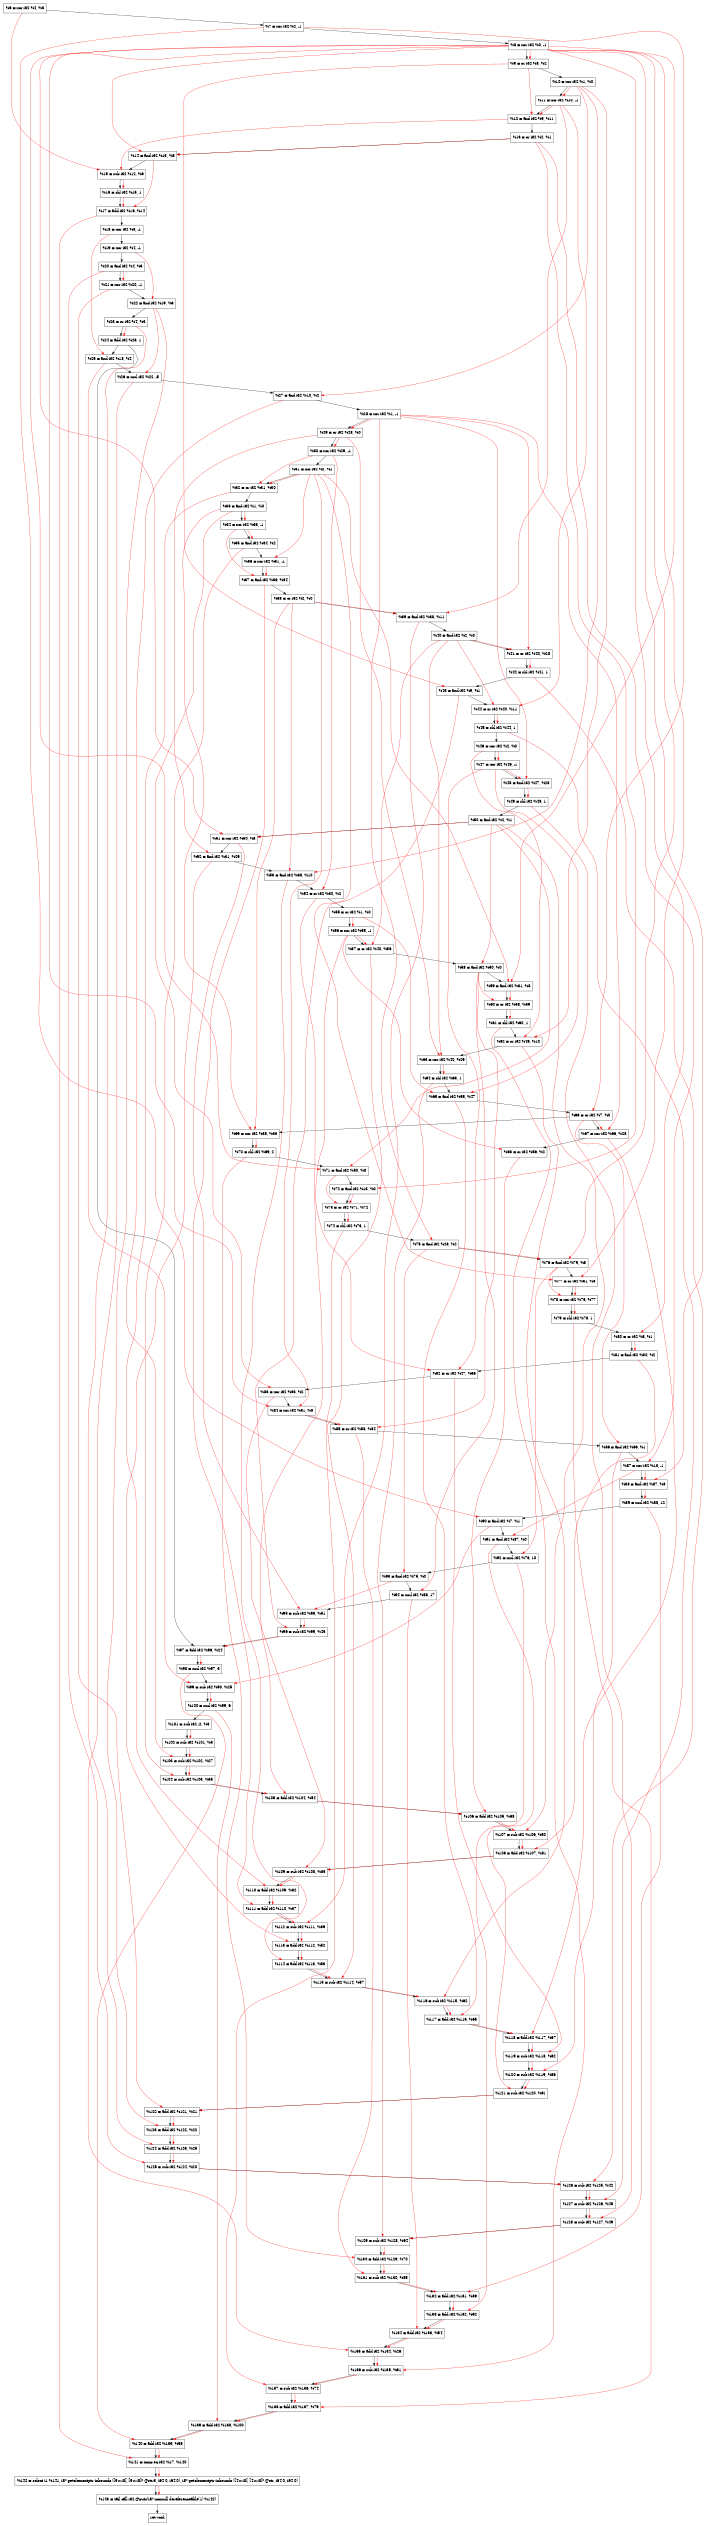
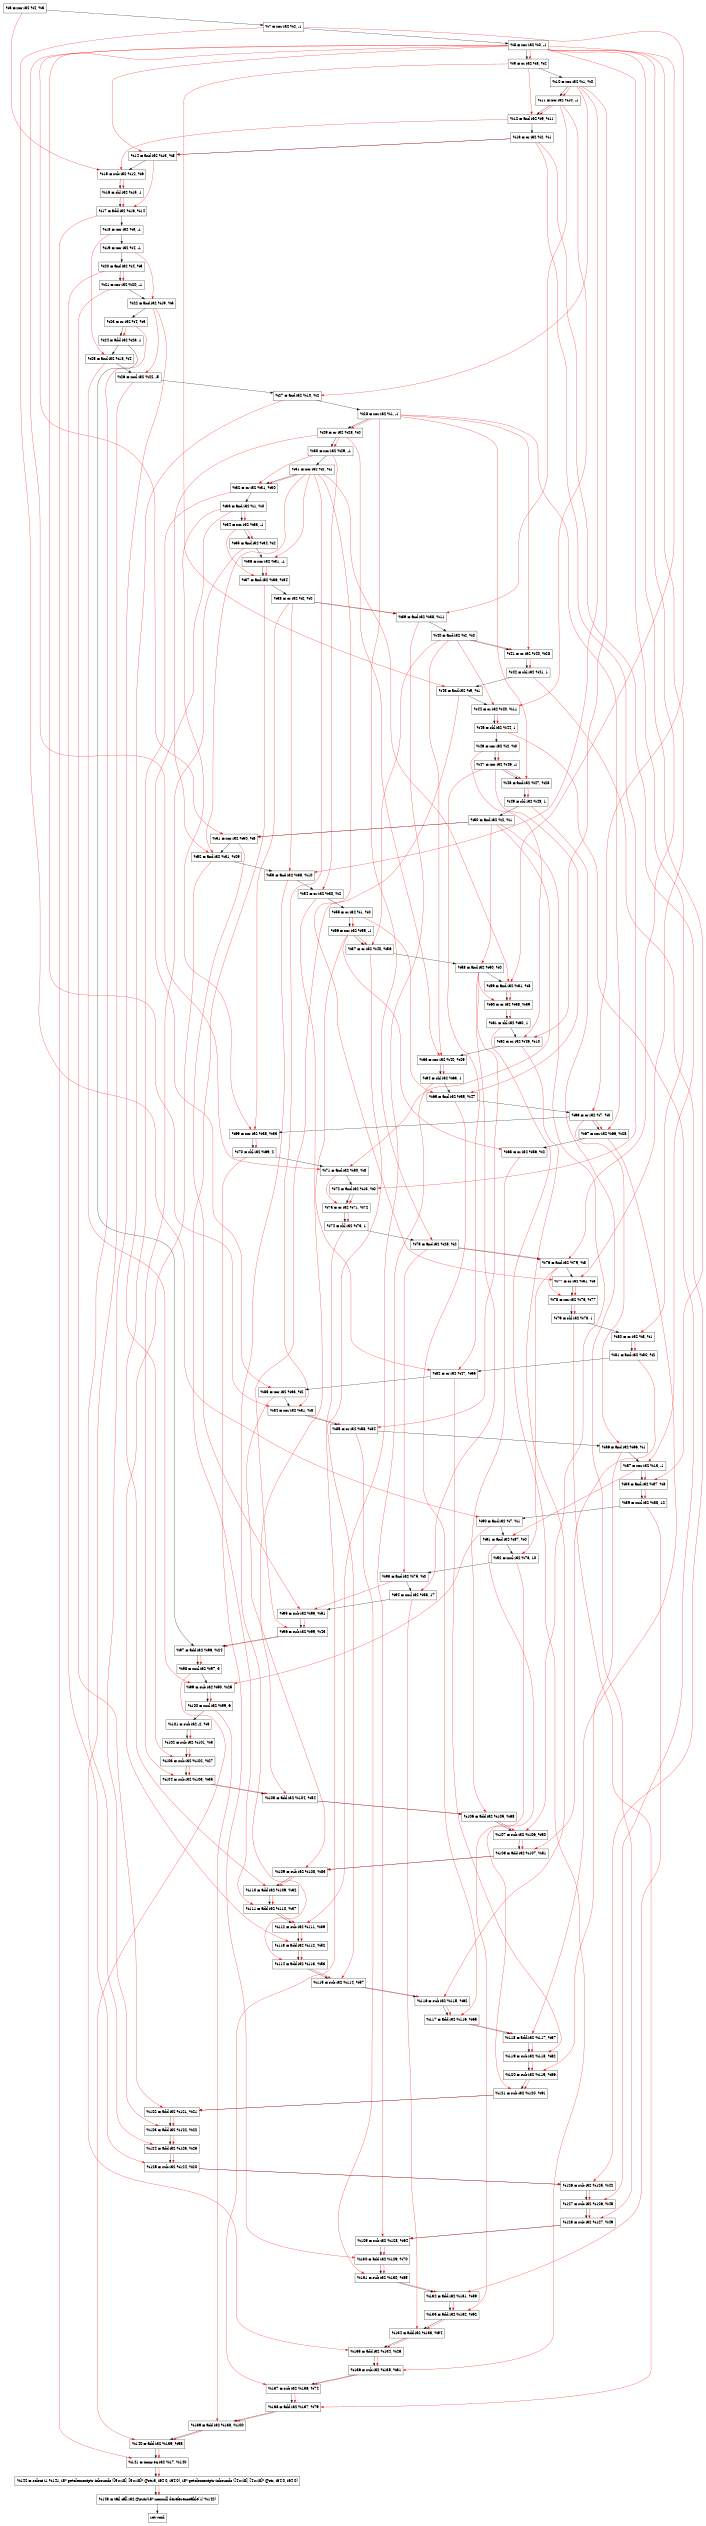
none -> (219, 640)
